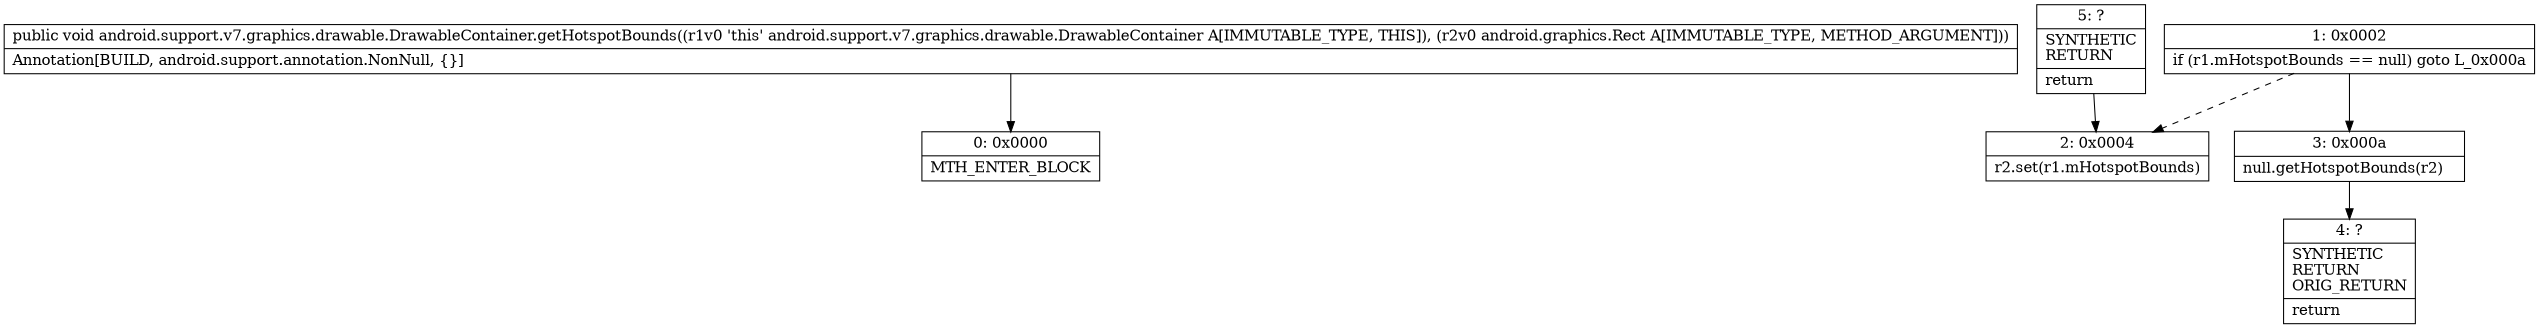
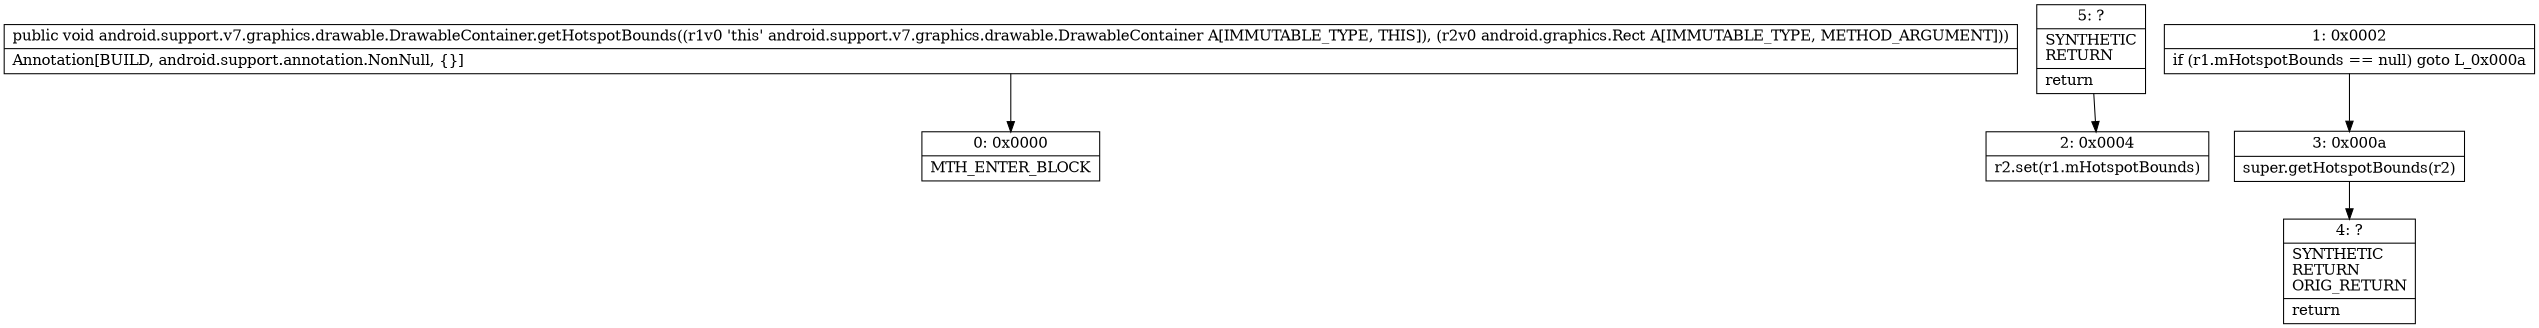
(2228, 101) -> none
(2343, 168) -> (2349, 168)
